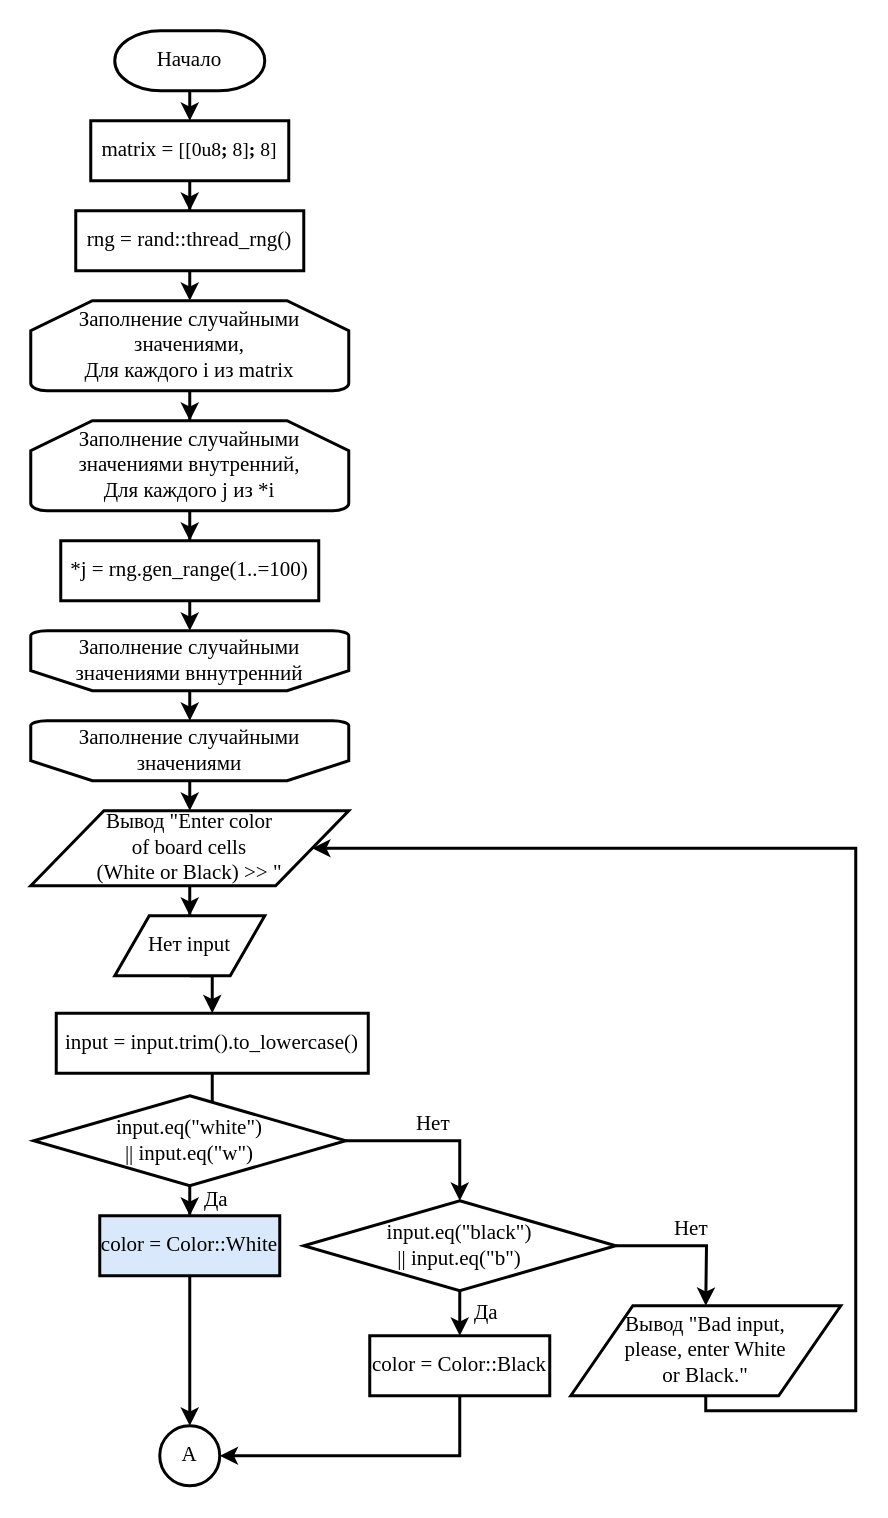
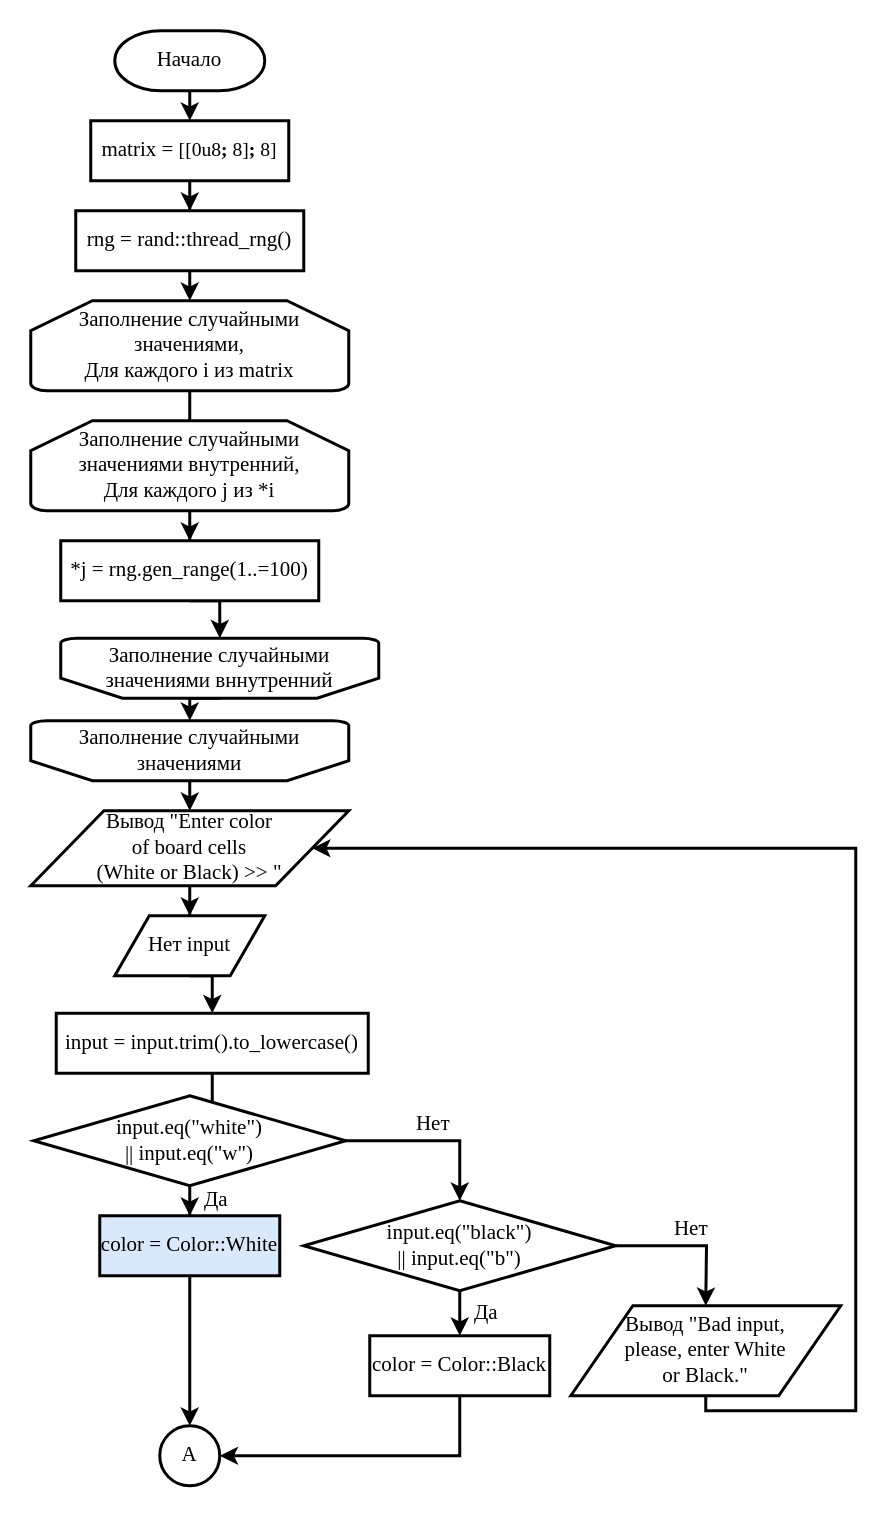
(190, 405) -> (190, 410)
(190, 661) -> (220, 668)
